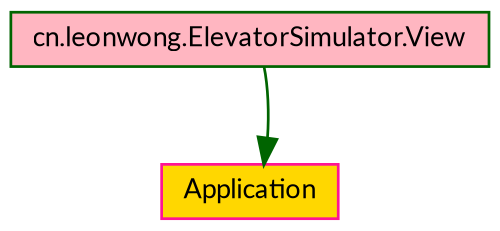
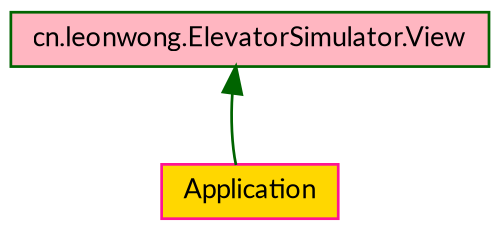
(268, 102) -> (232, 129)
